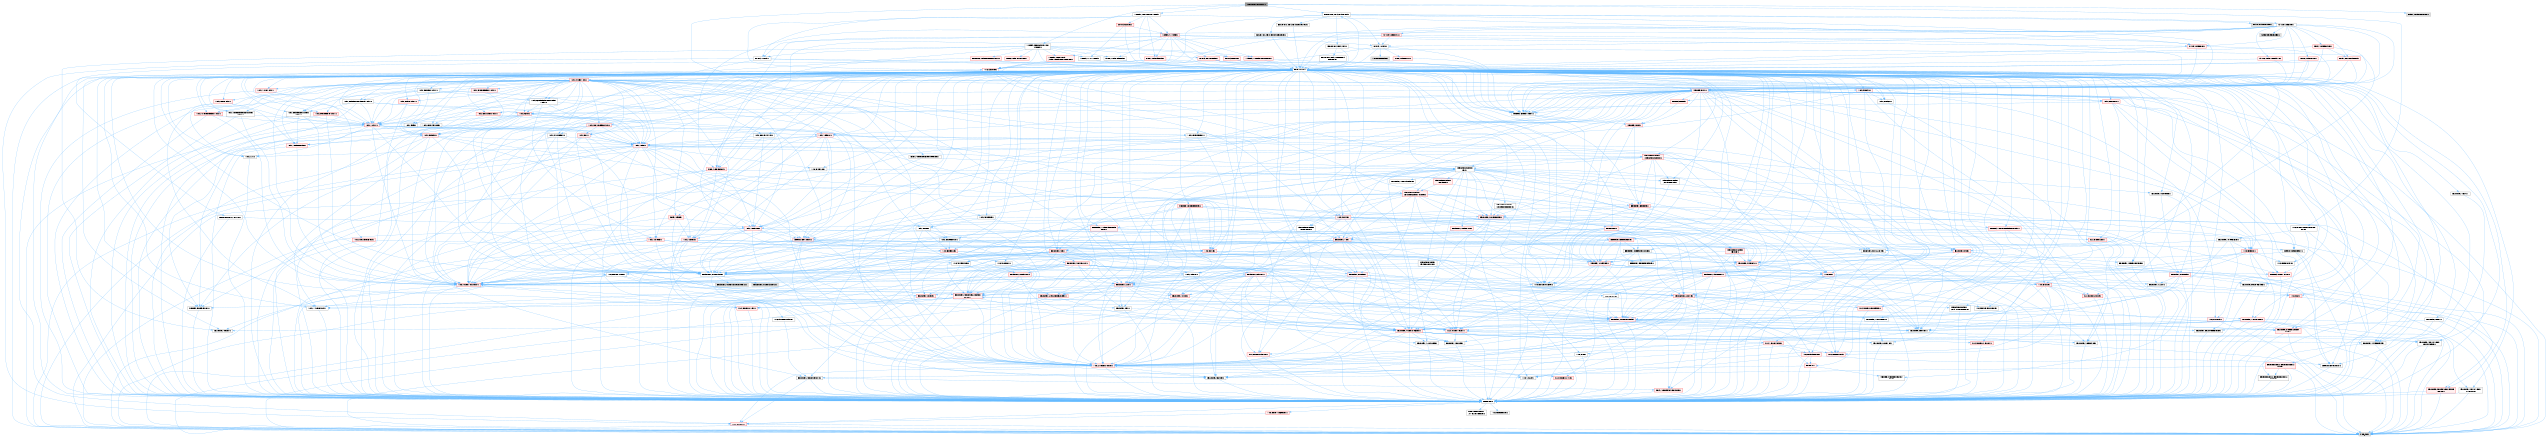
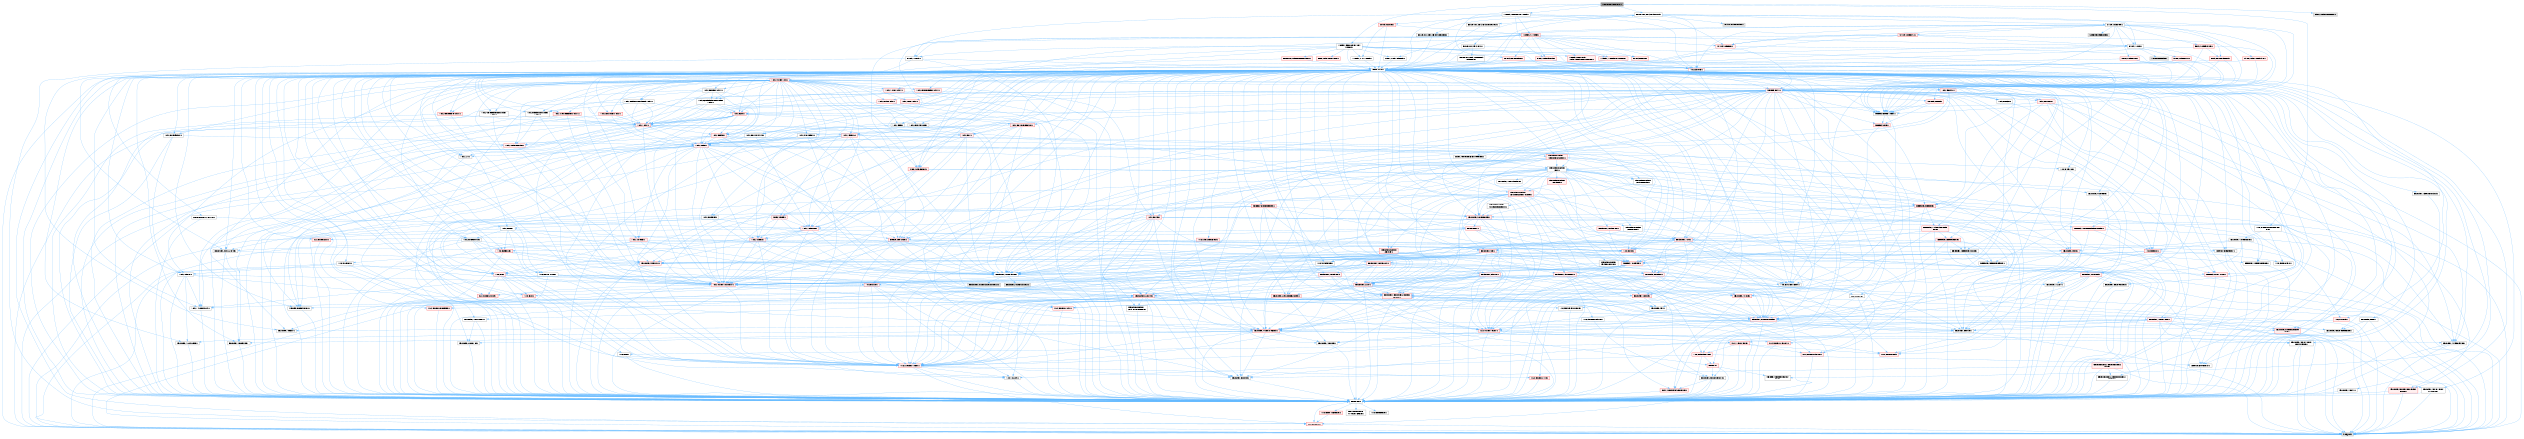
(566, 188) -> (656, 183)
none -> (2426, 194)
